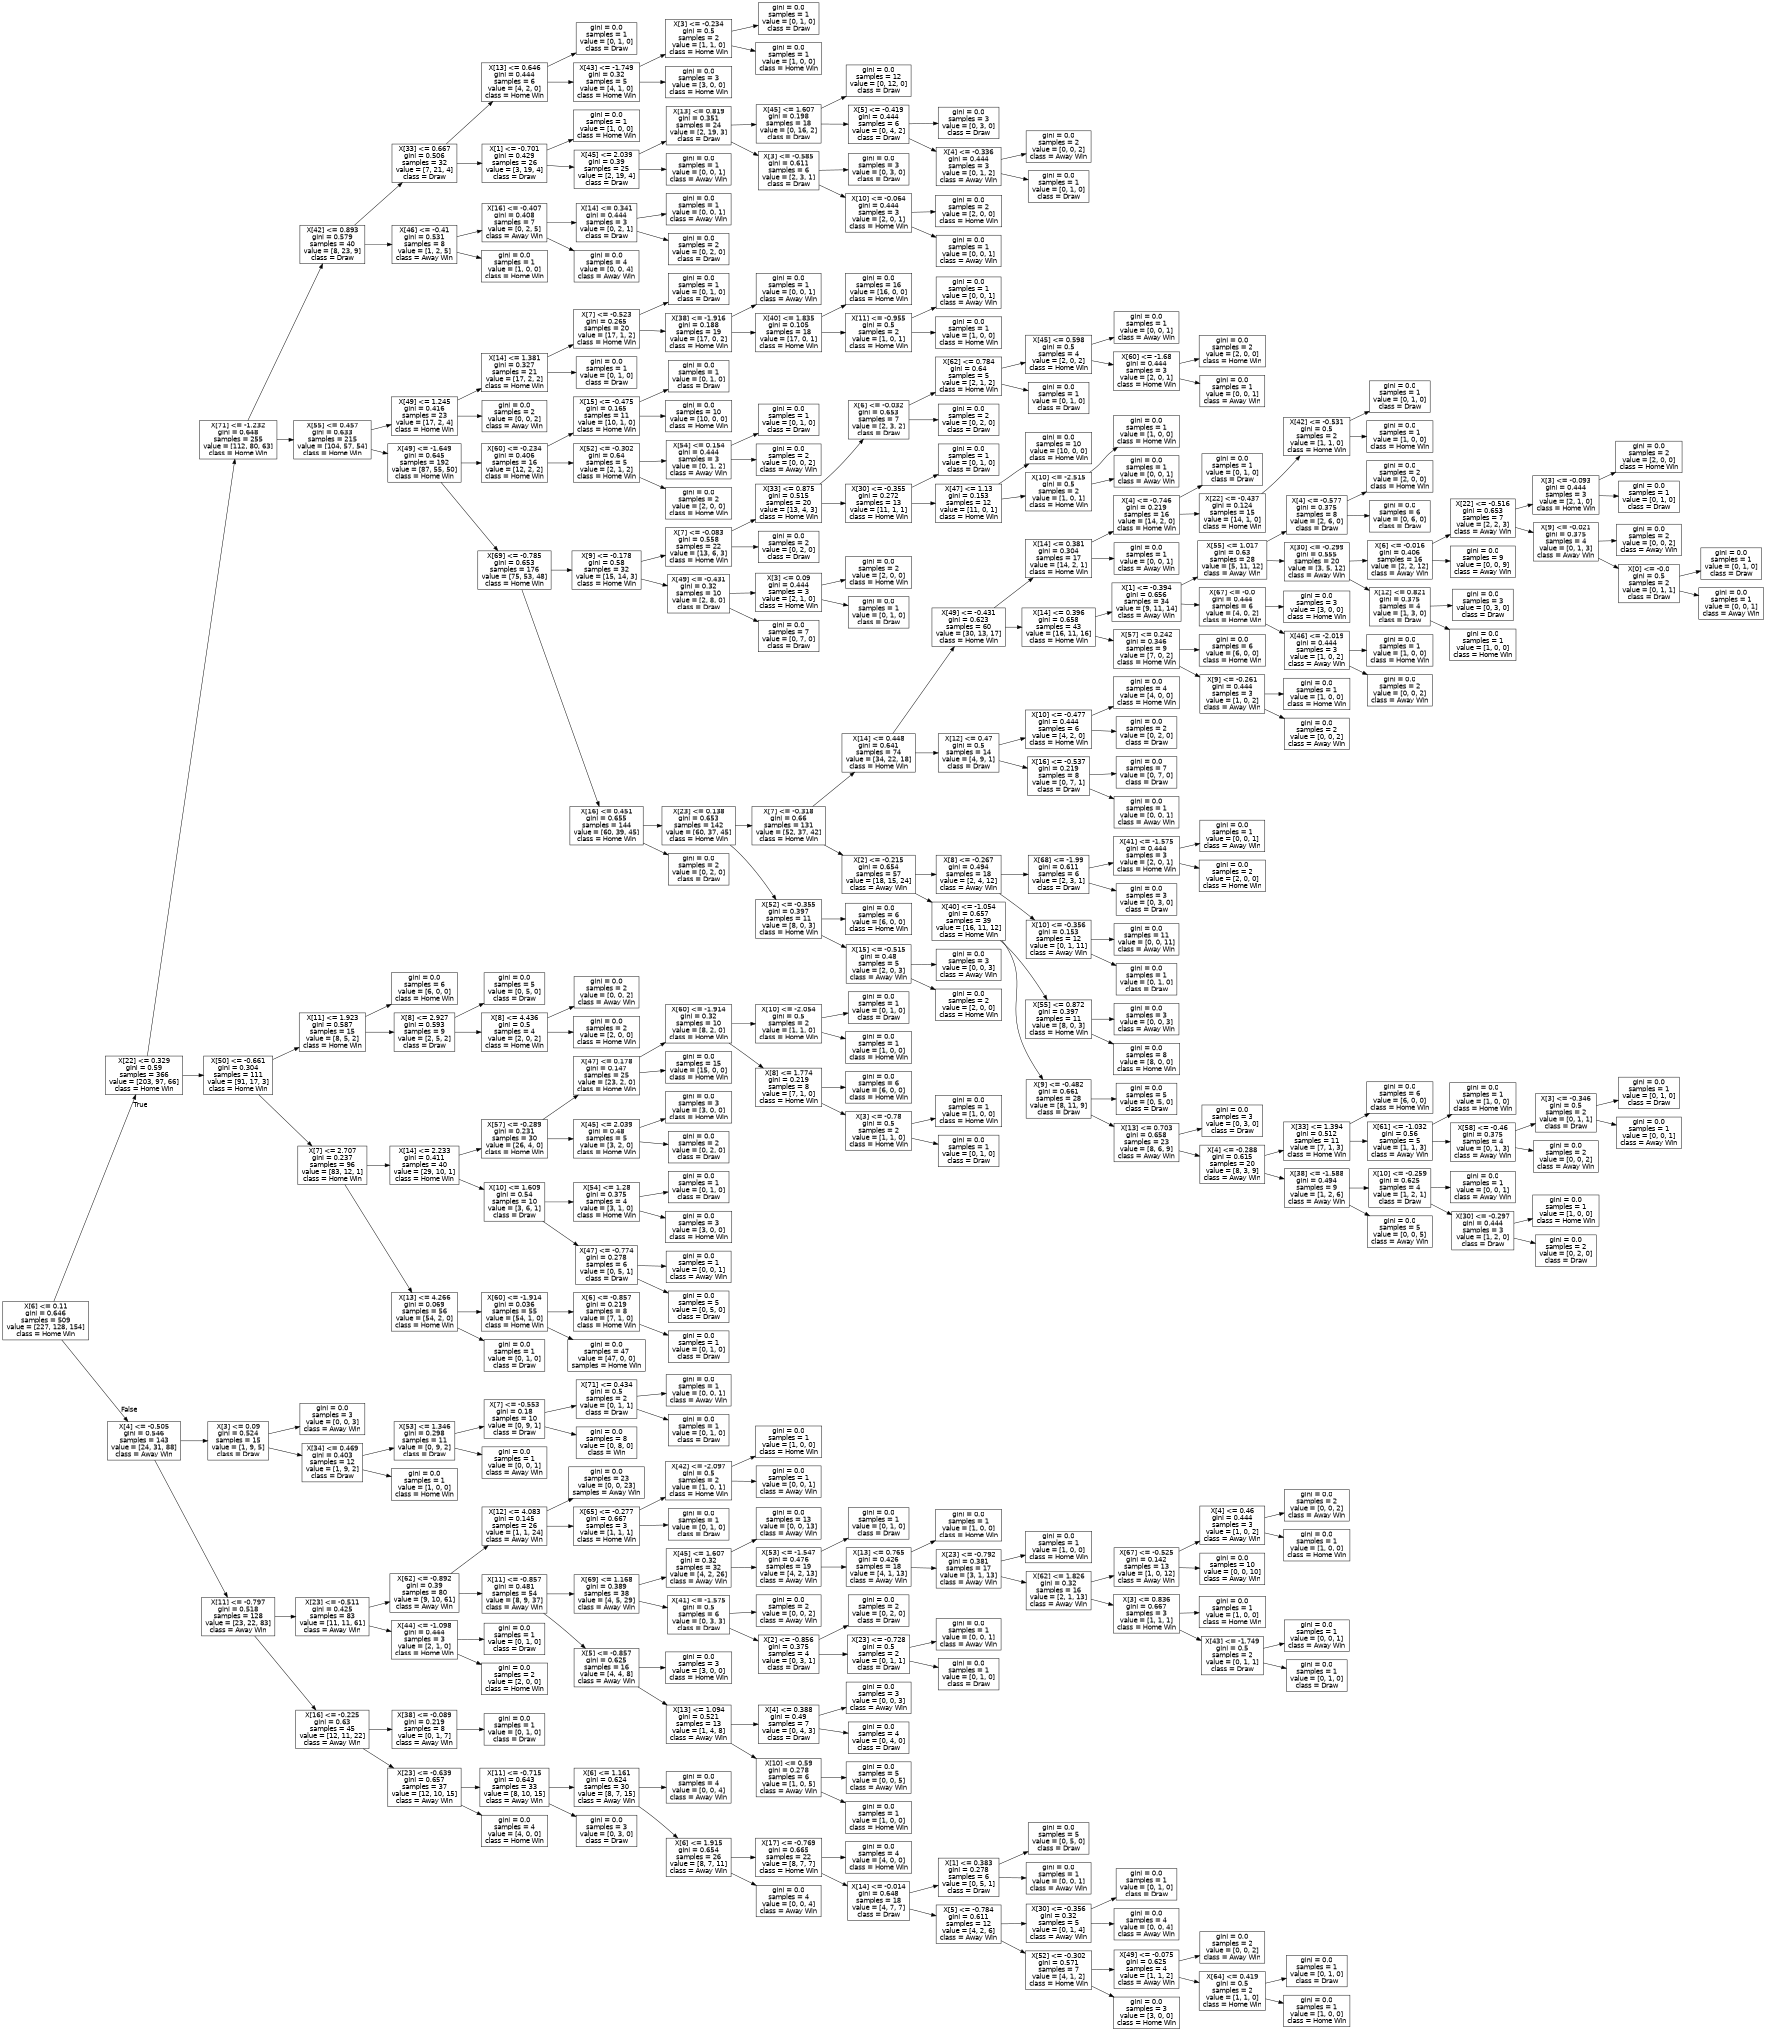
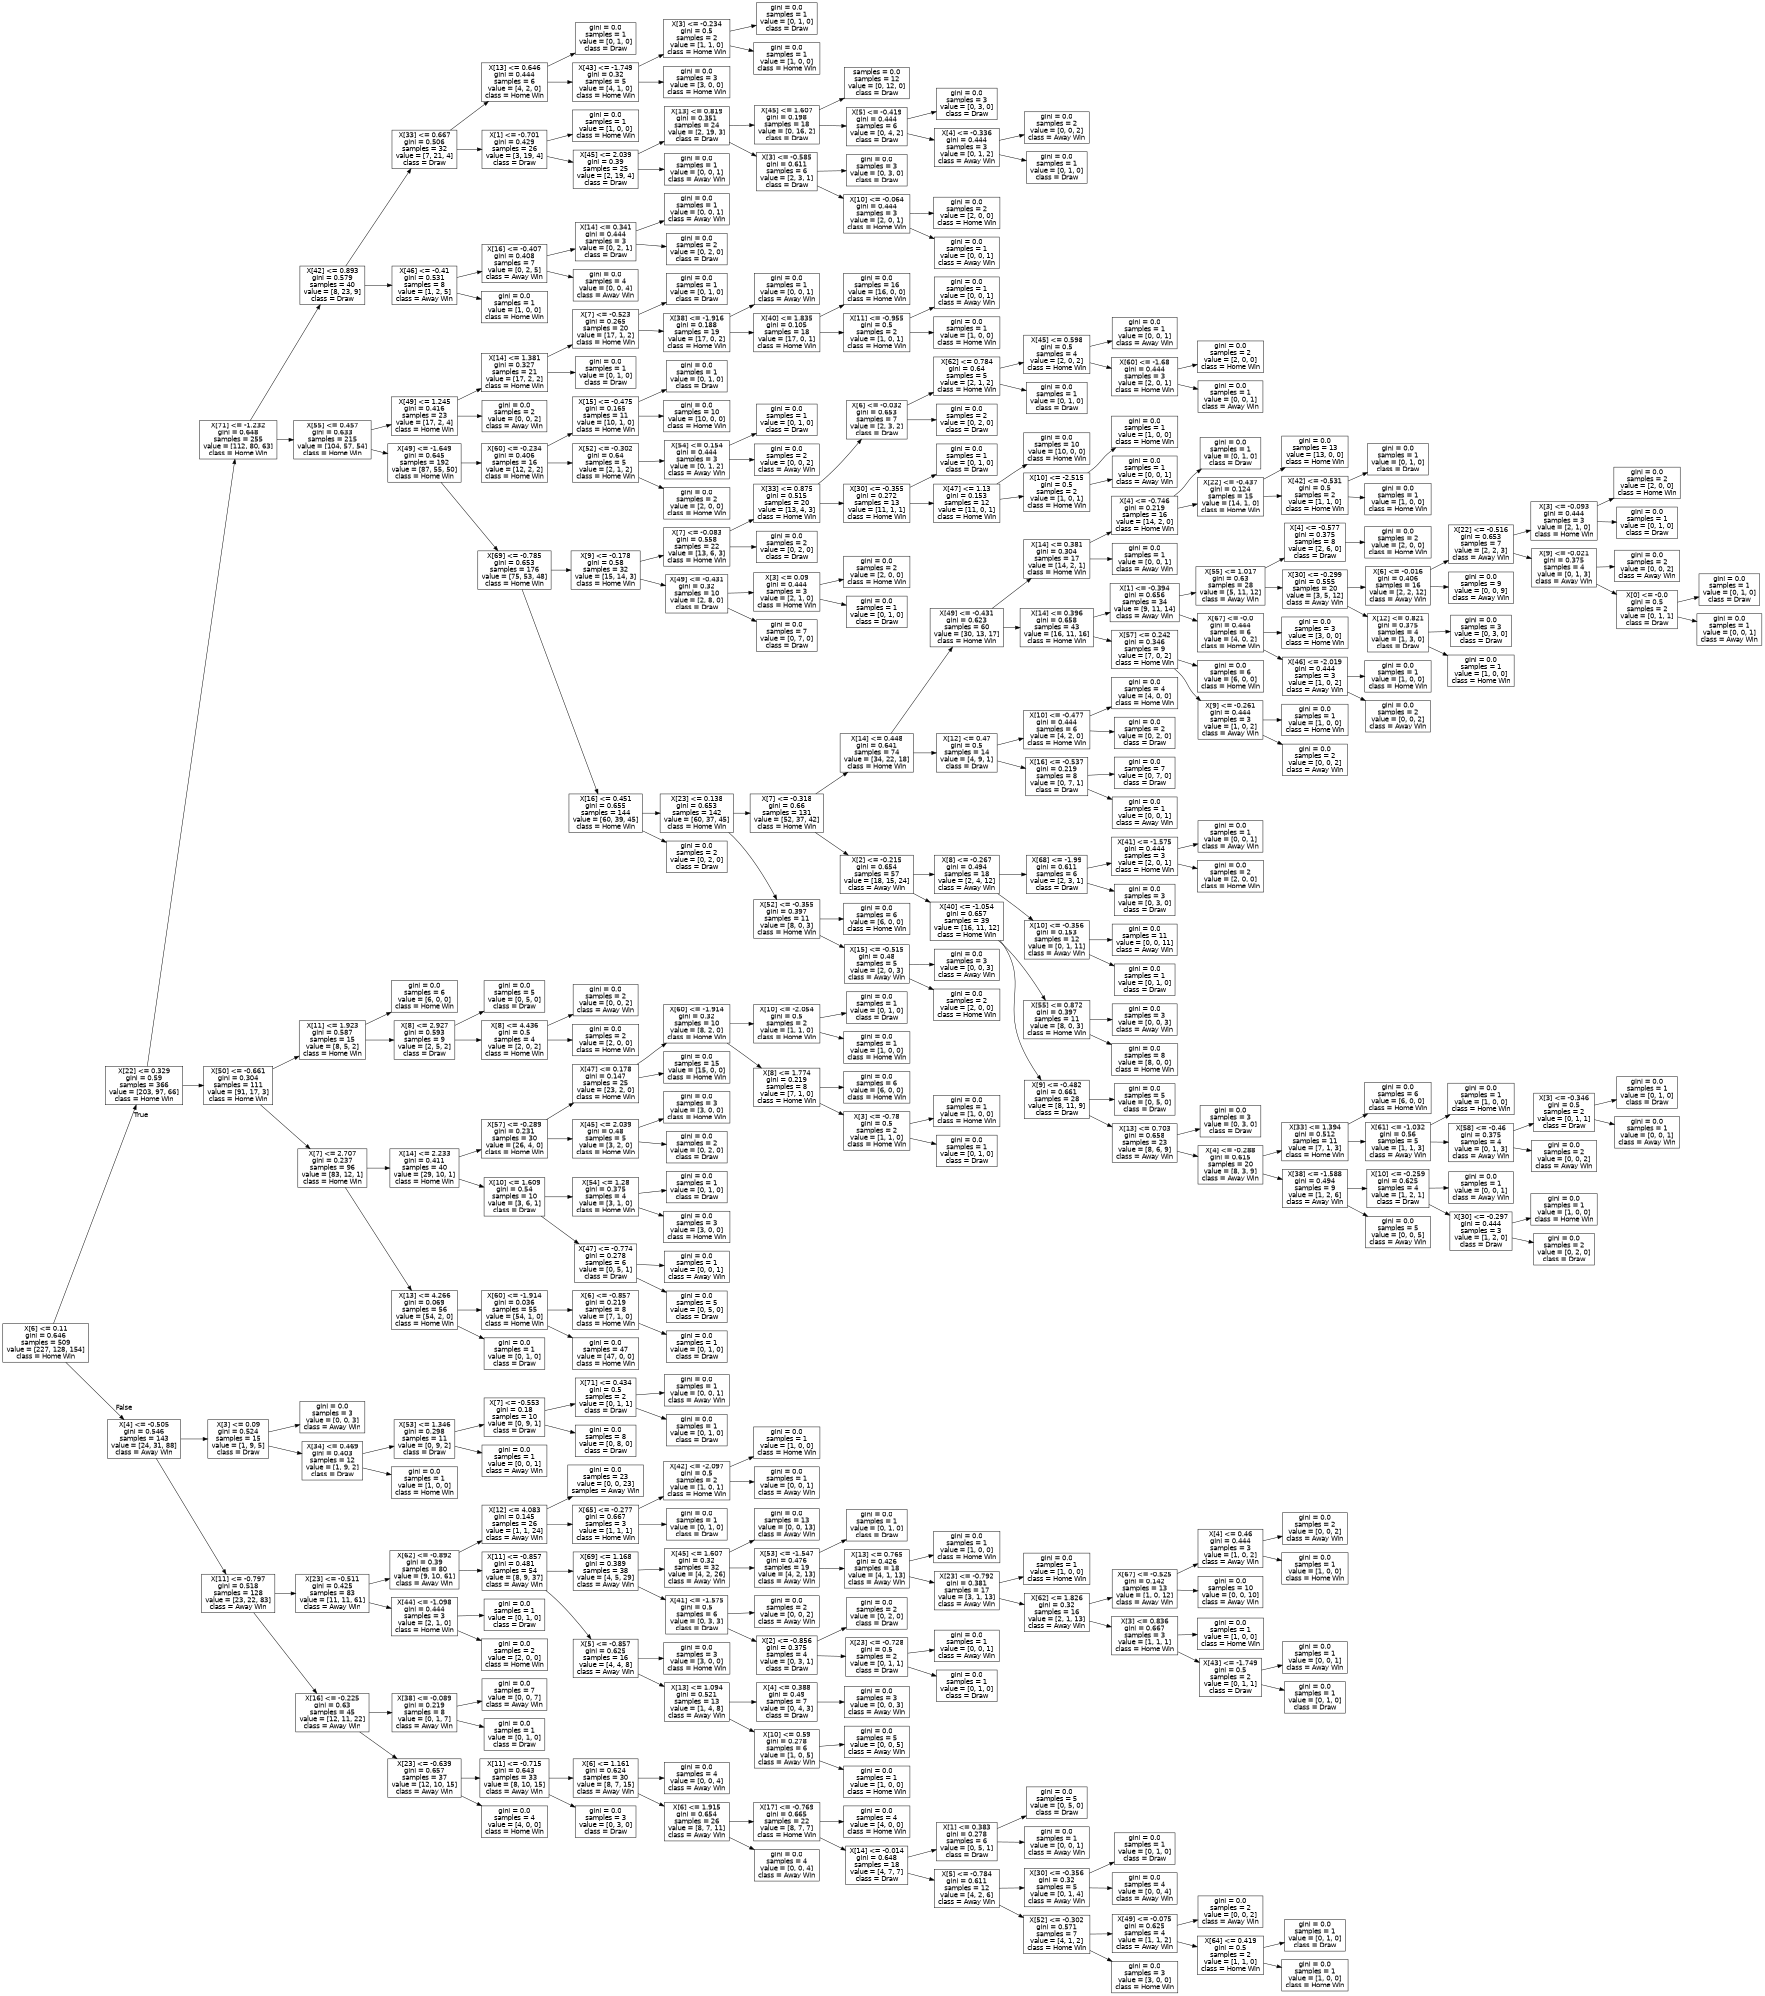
(879, 81) -> (877, 83)
none -> (1315, 452)
(1400, 516) -> none
(607, 1355) -> (606, 1354)
(607, 1443) -> (606, 1441)
none -> (514, 1695)
(879, 1738) -> none
